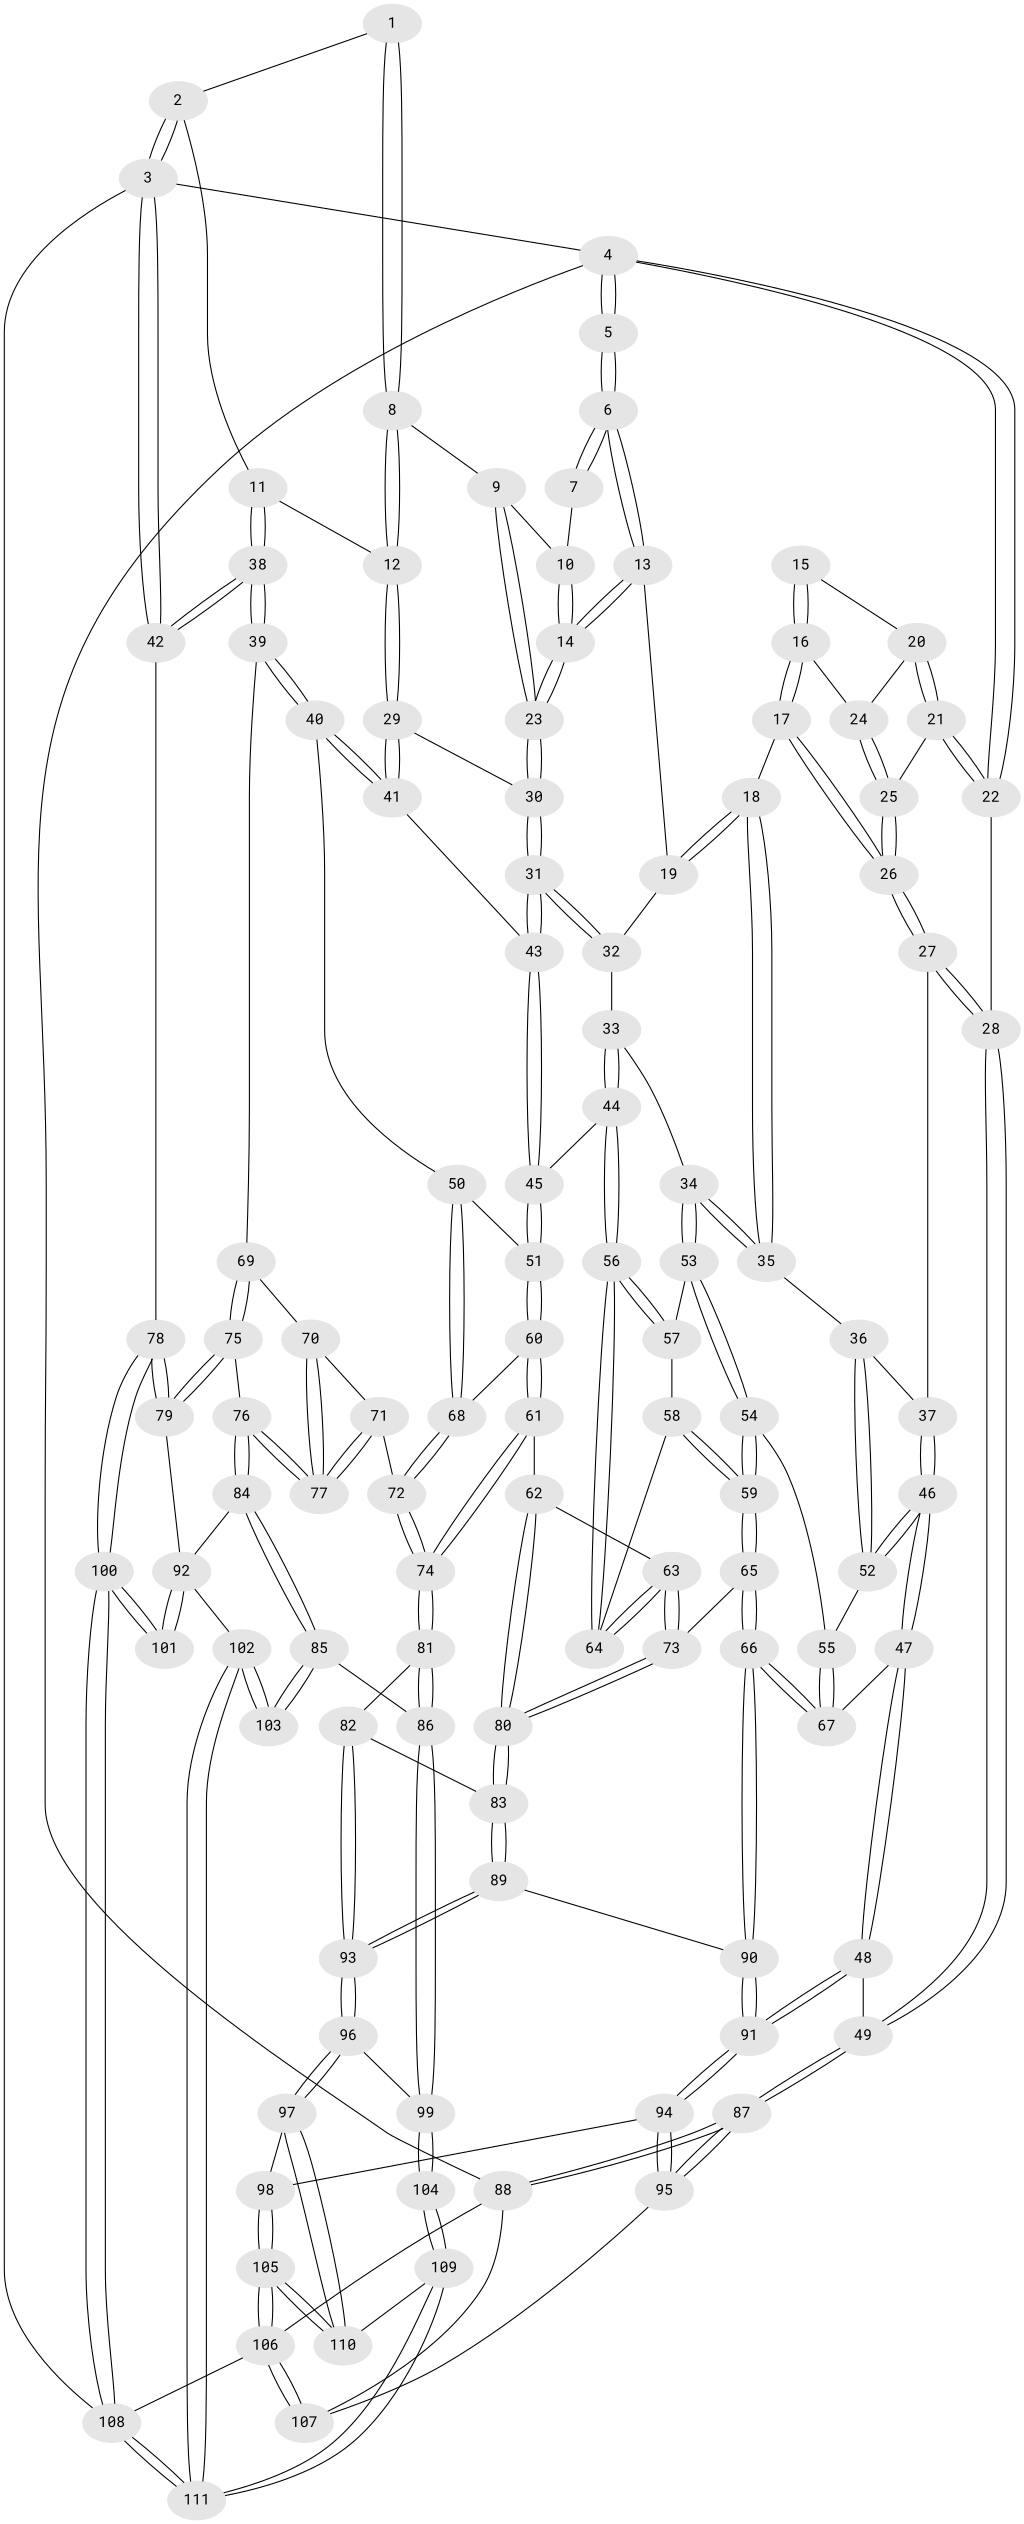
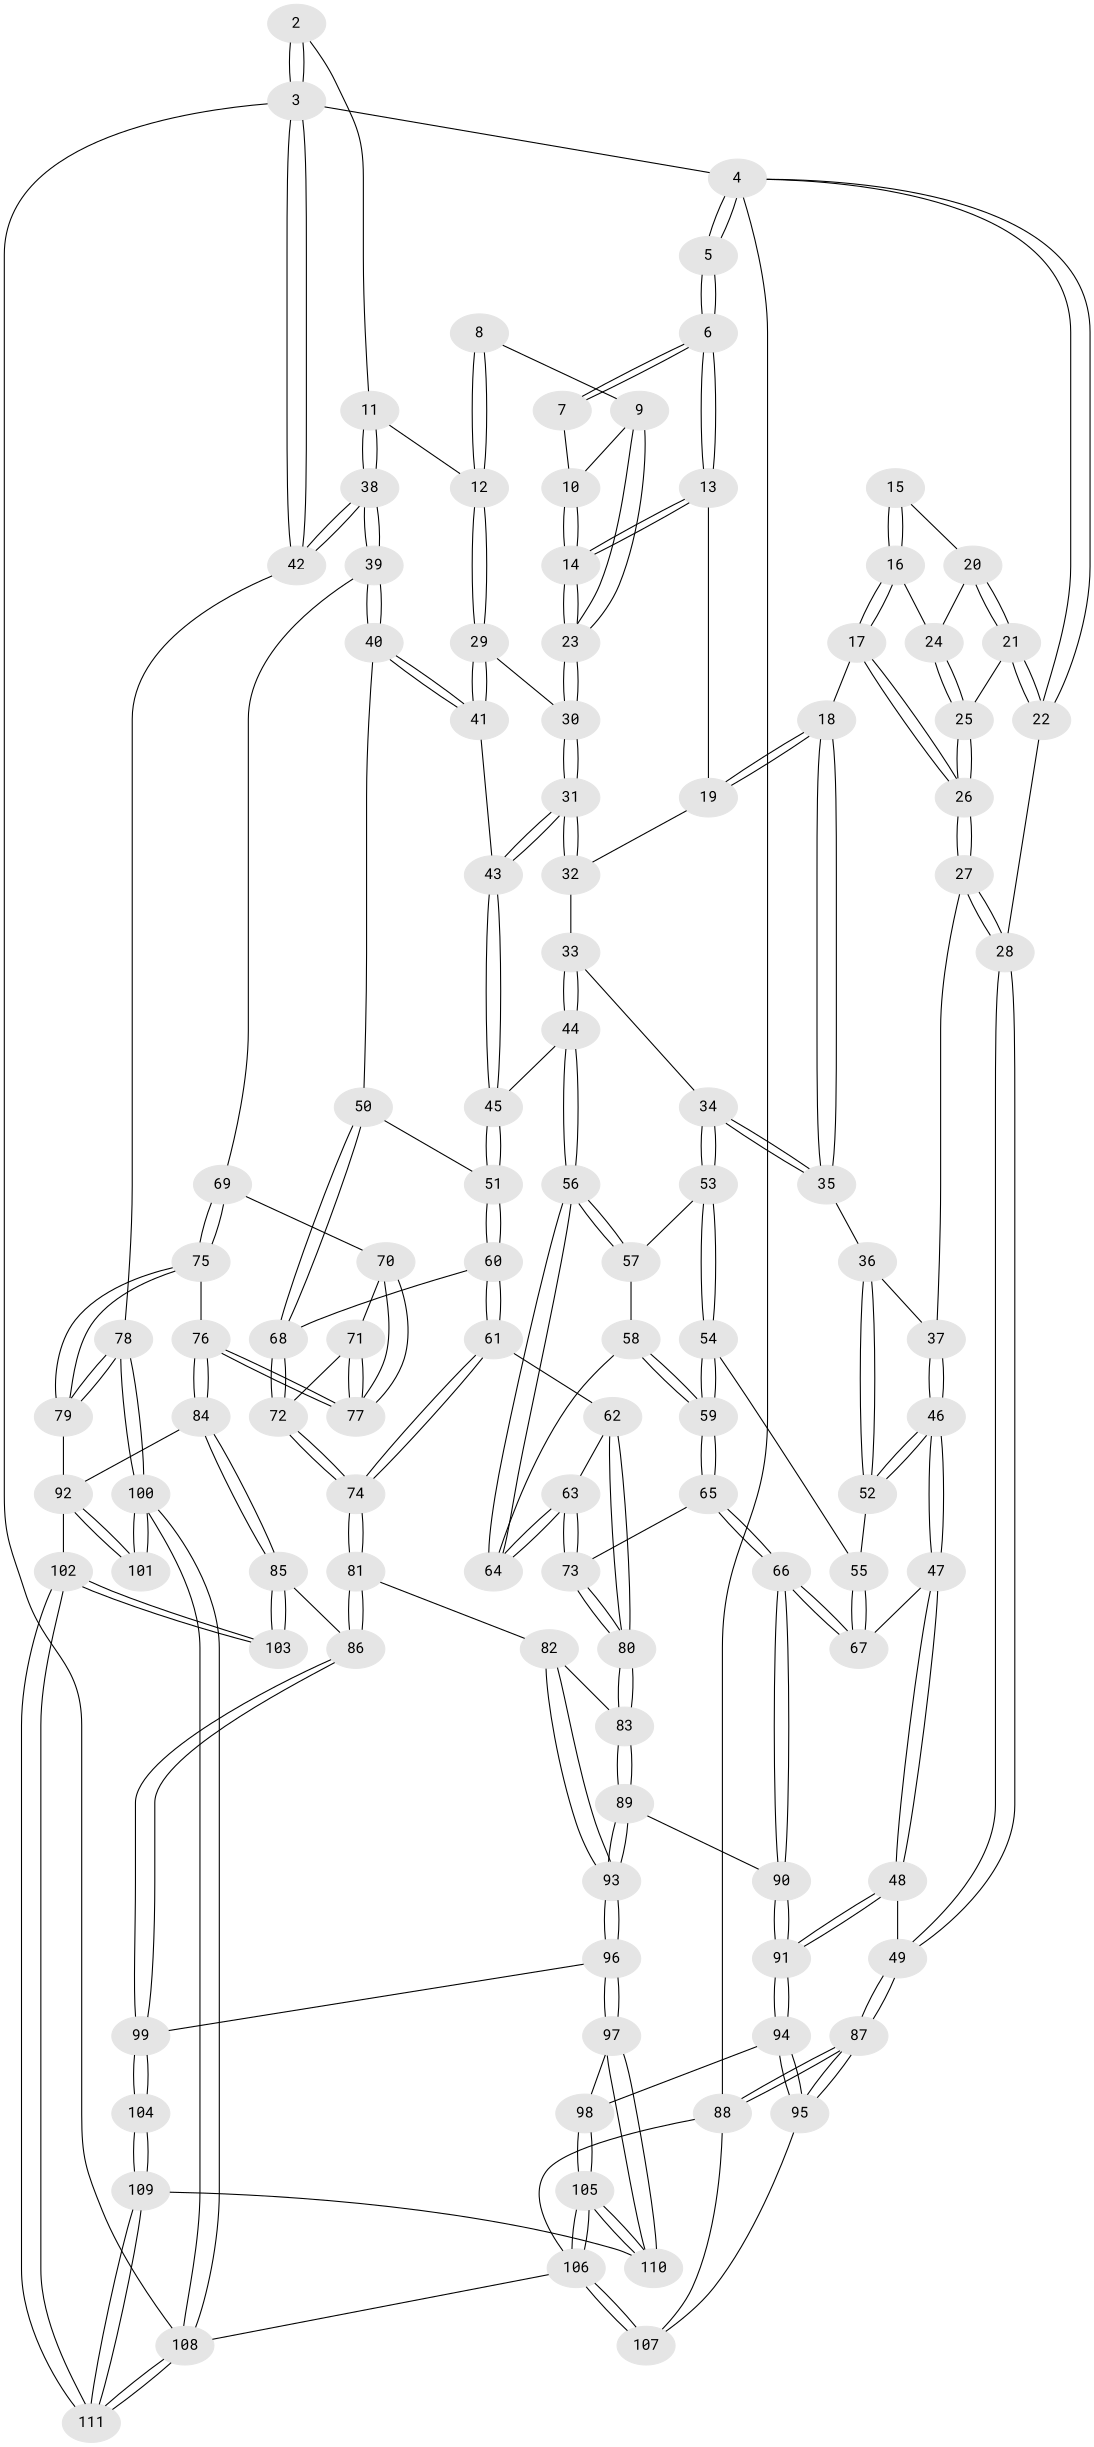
(392, 24) -> none
